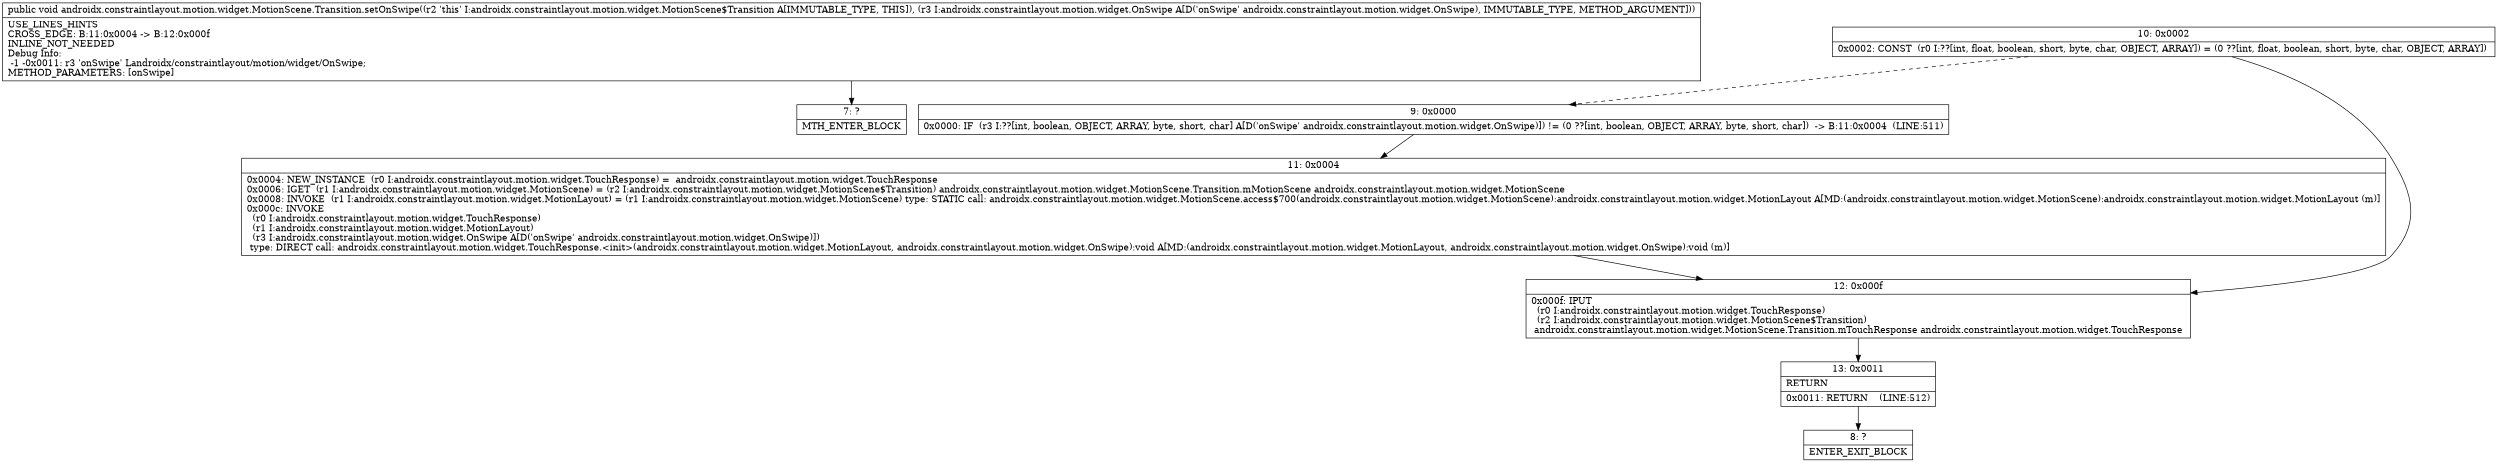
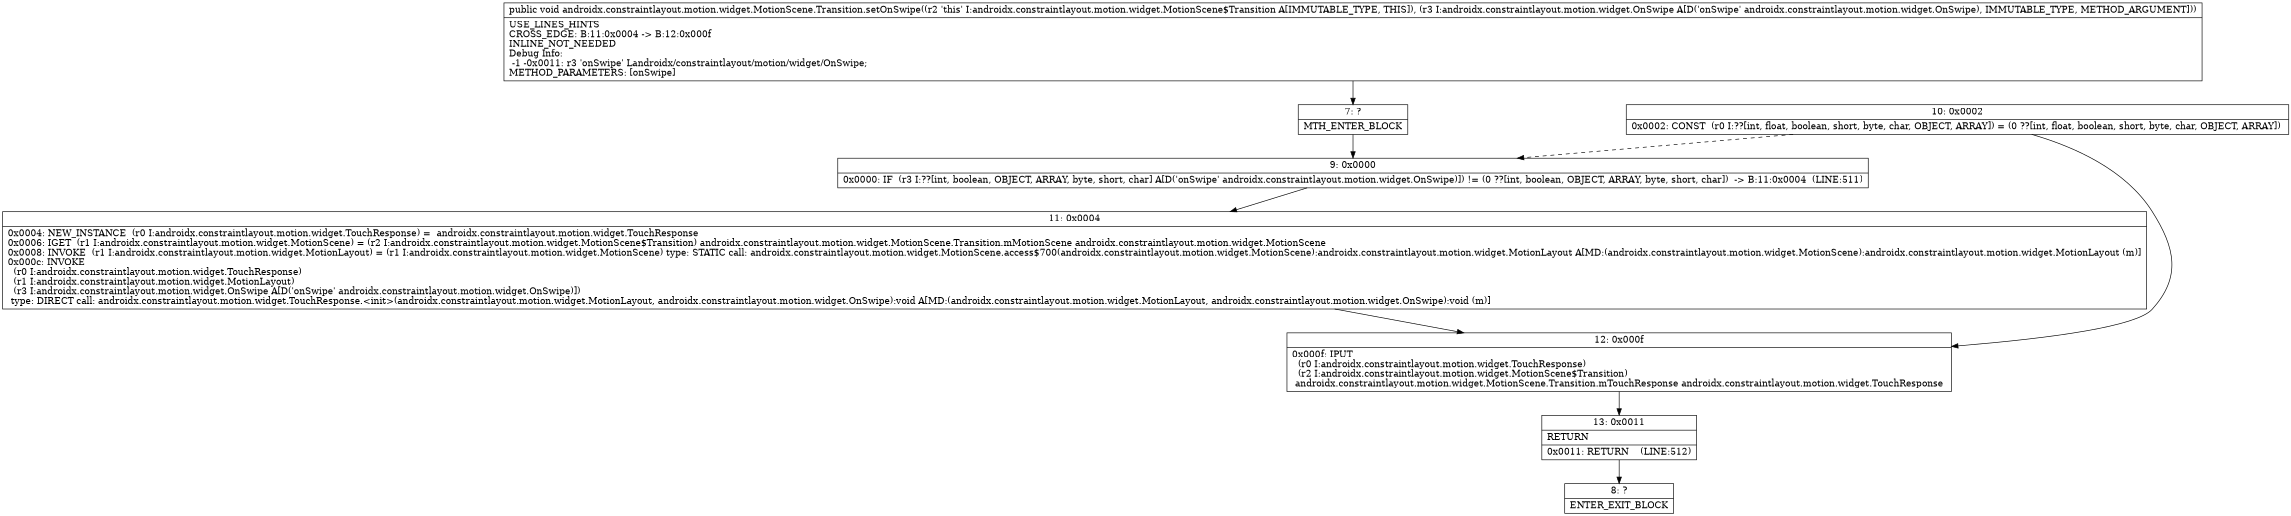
none -> (1353, 143)
